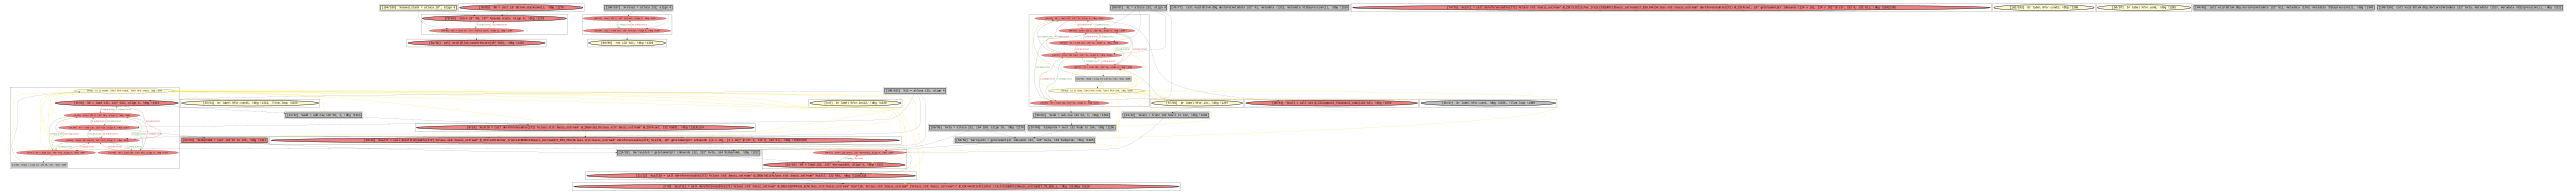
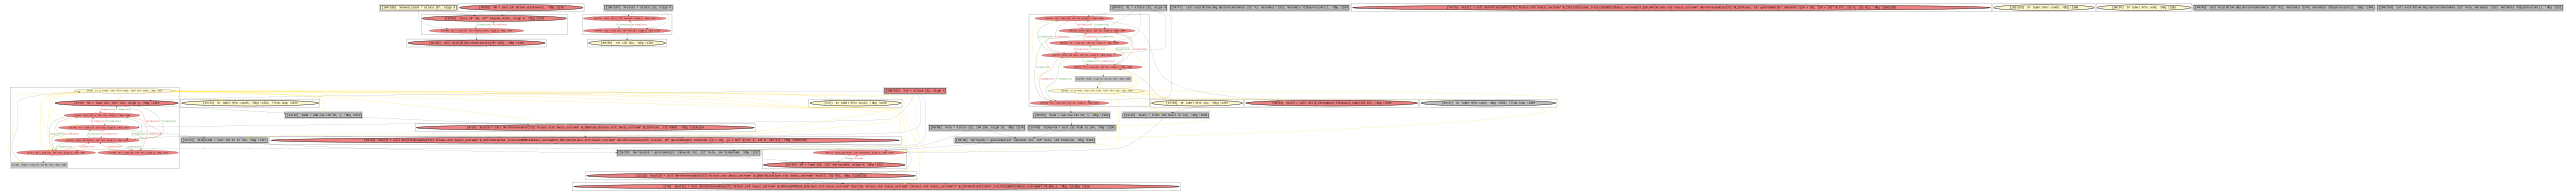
none -> (1090, 50)
(1041, 58) -> (1107, 13)
(915, 91) -> (915, 91)
none -> (164, 128)
(224, 140) -> (224, 140)
